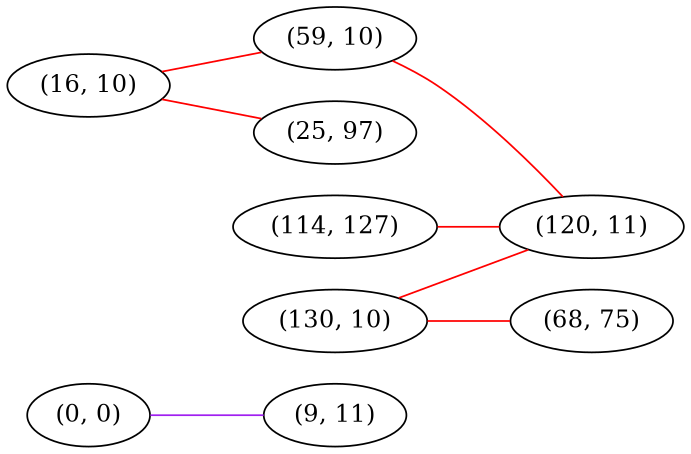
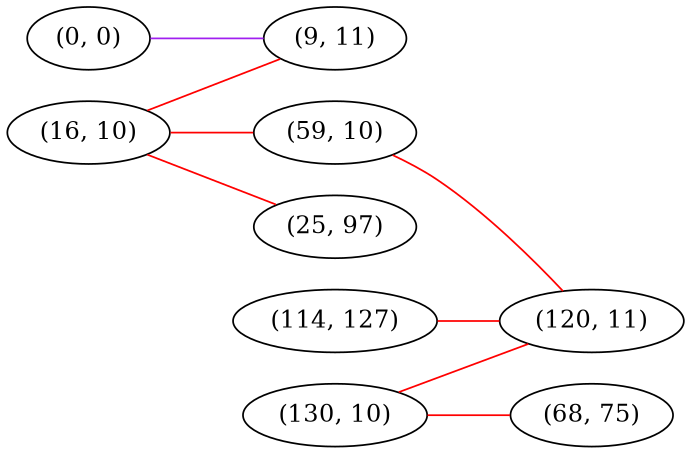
none -> (214, 85)
